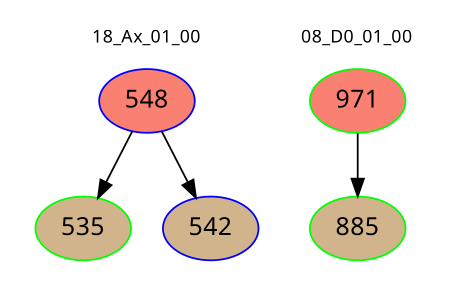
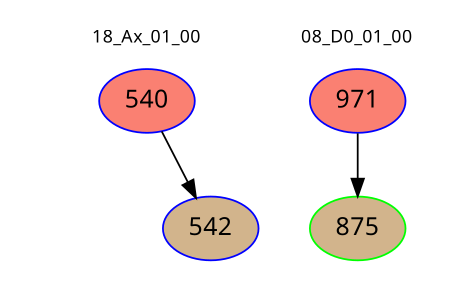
(147, 101) -> (147, 101)
(358, 101) -> (358, 101)
(83, 228) -> none
(358, 228) -> (358, 228)
